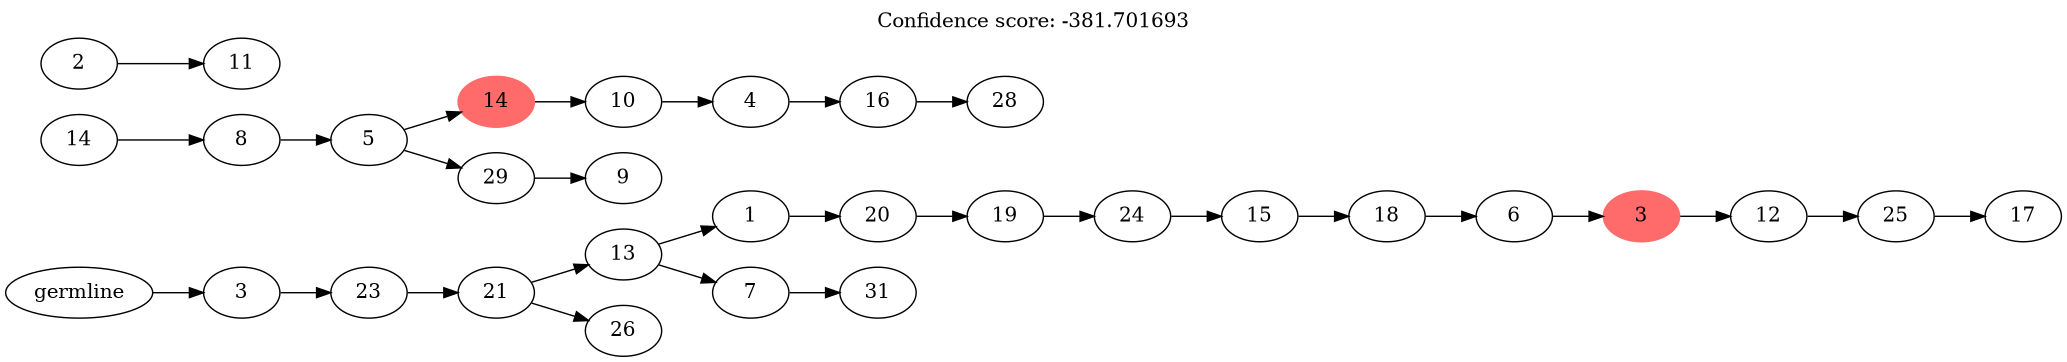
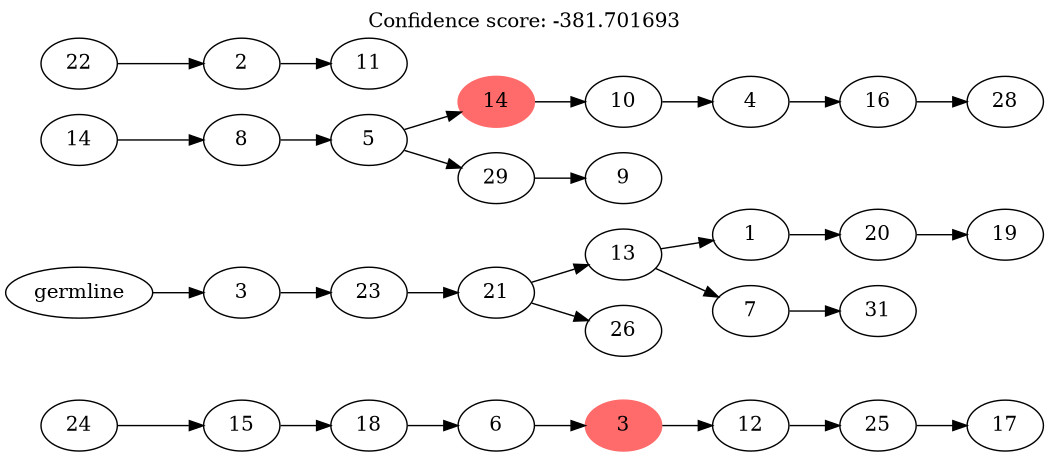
none -> (79, 64)
(1062, 216) -> none
